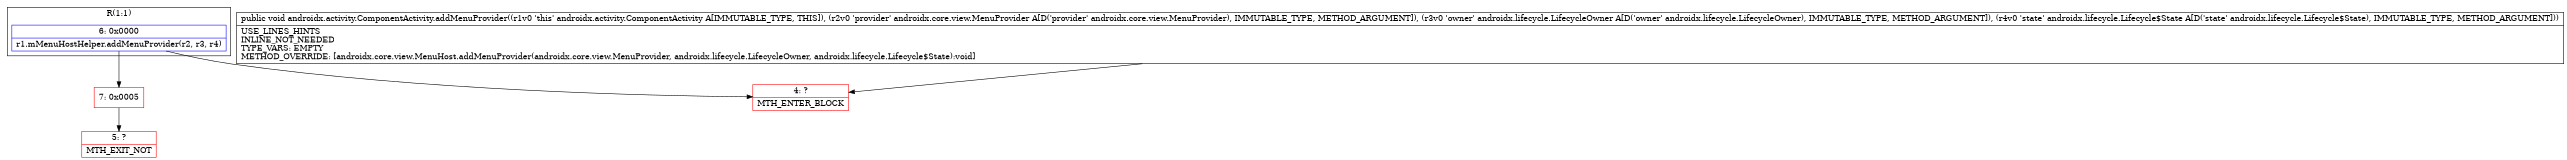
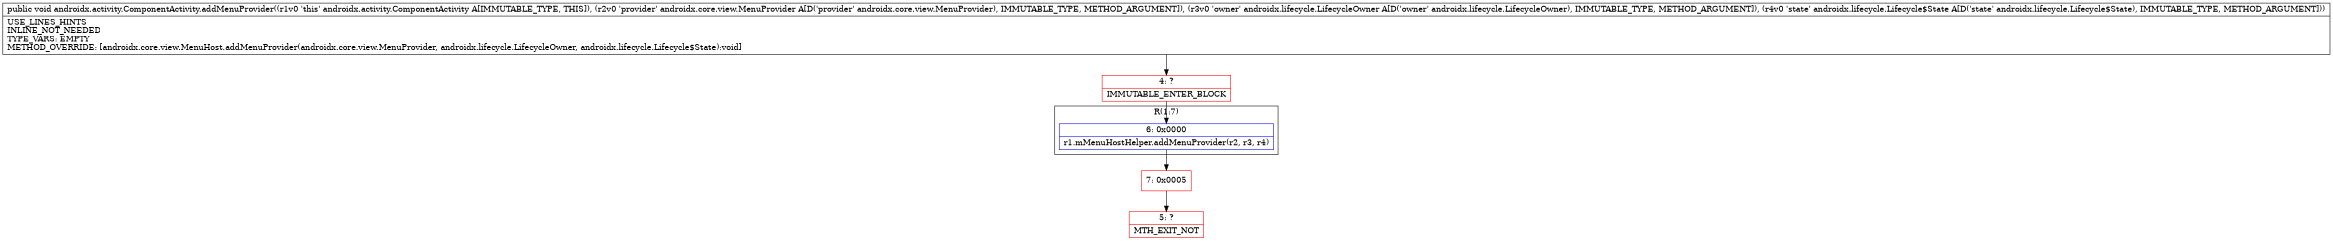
(119, 14) -> (1166, 112)
(455, 86) -> (1166, 110)
(801, 104) -> (1166, 94)
